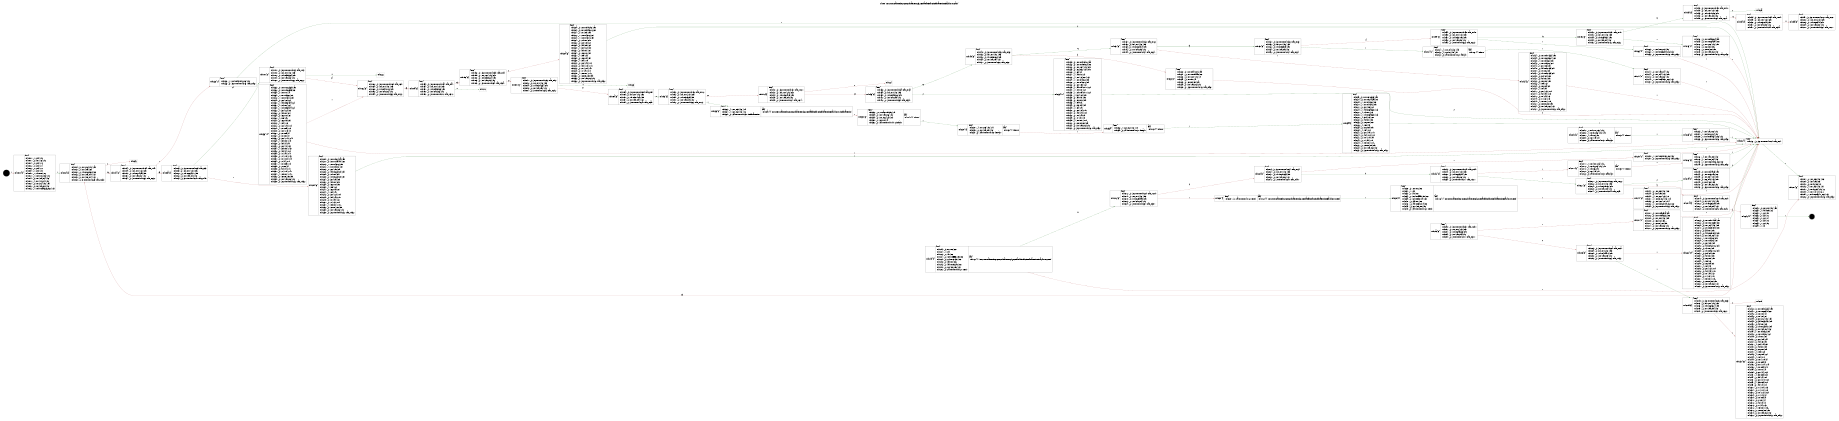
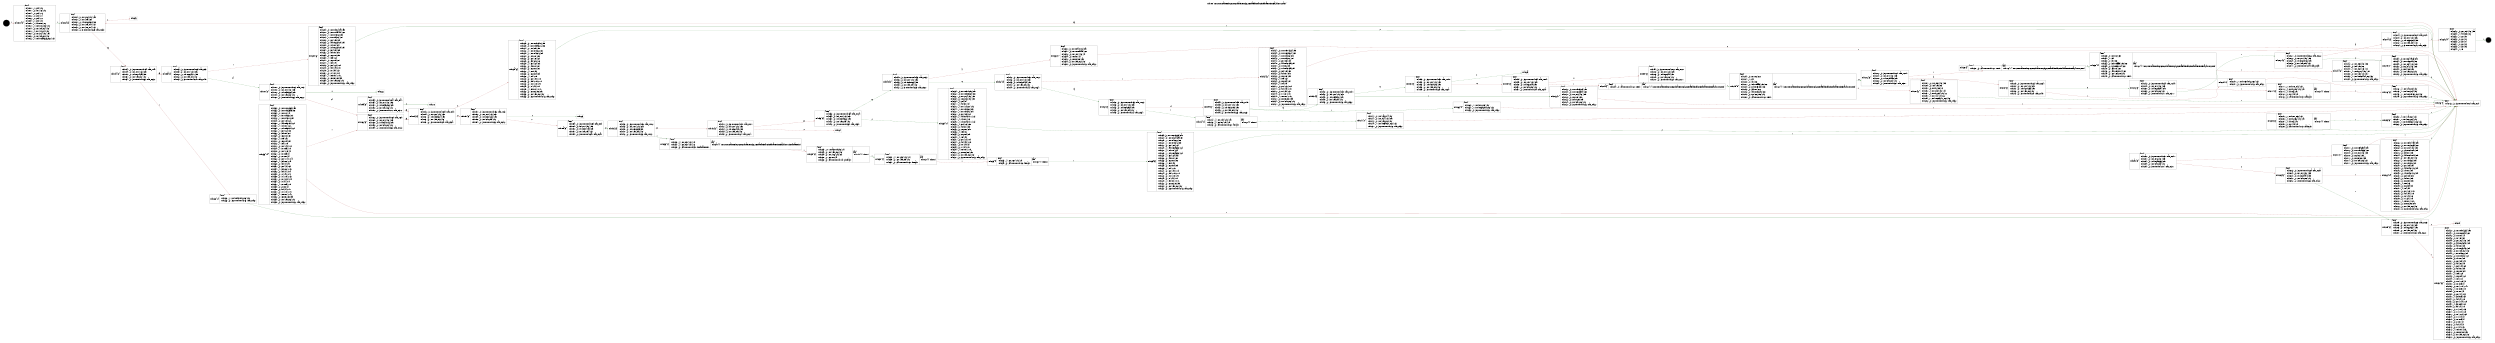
none -> (1662, 87)
(406, 89) -> (406, 120)
(1780, 160) -> (2195, 101)
